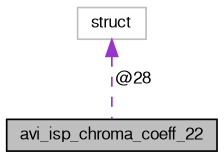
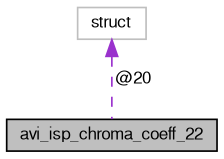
(132, 79) -> (132, 79)
